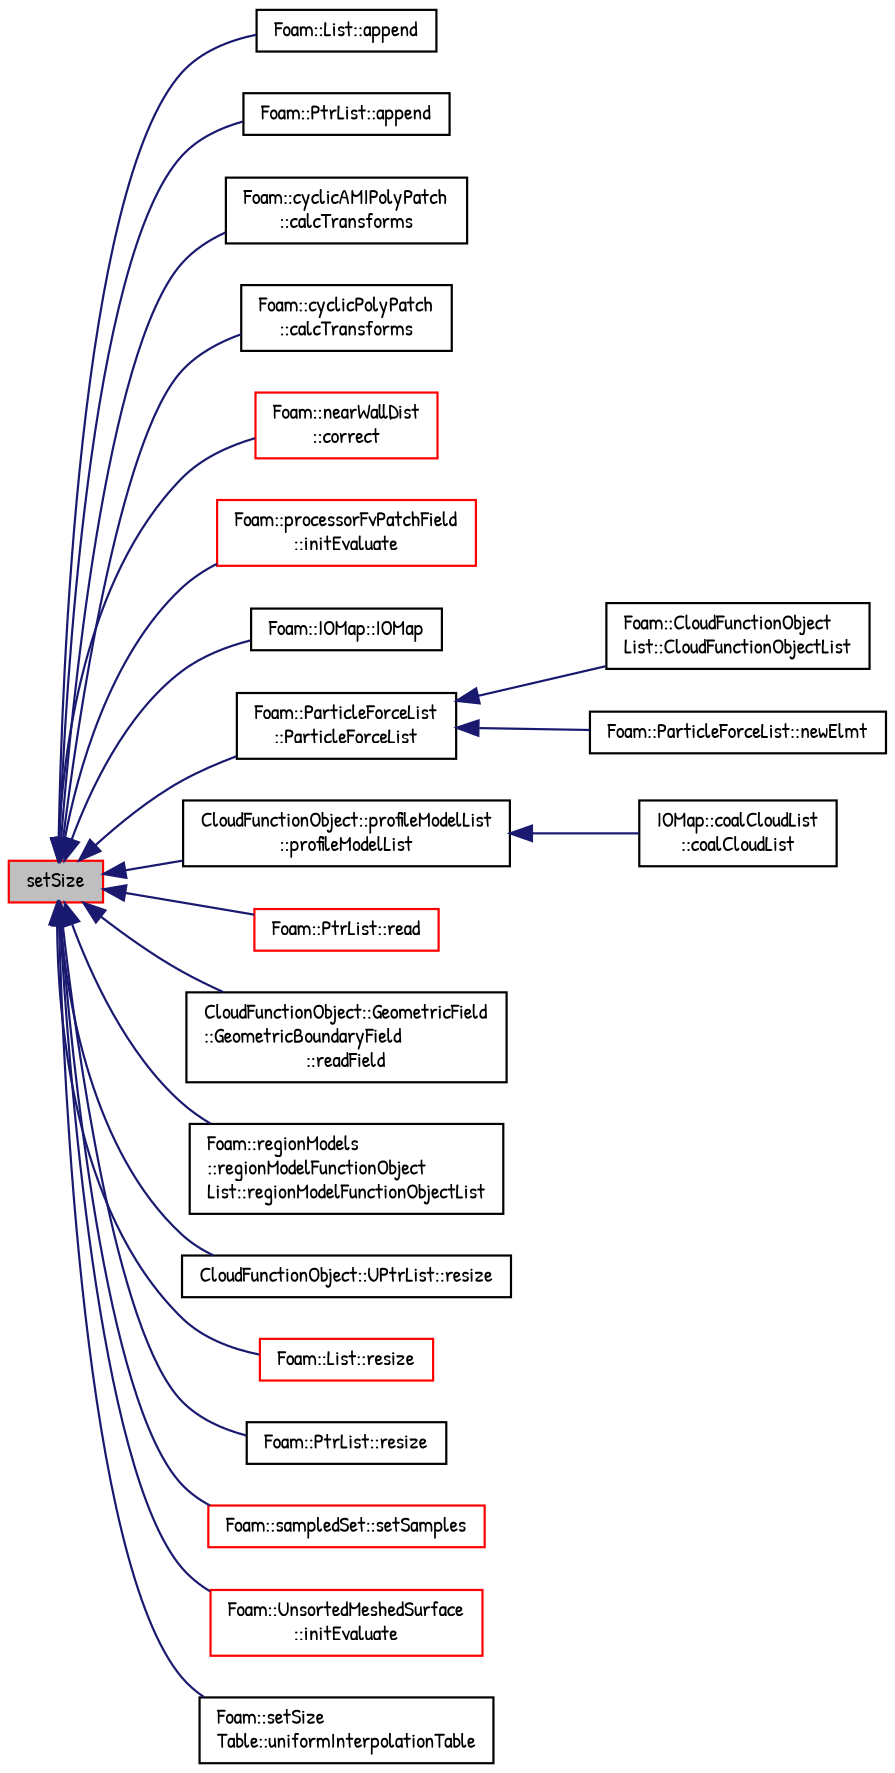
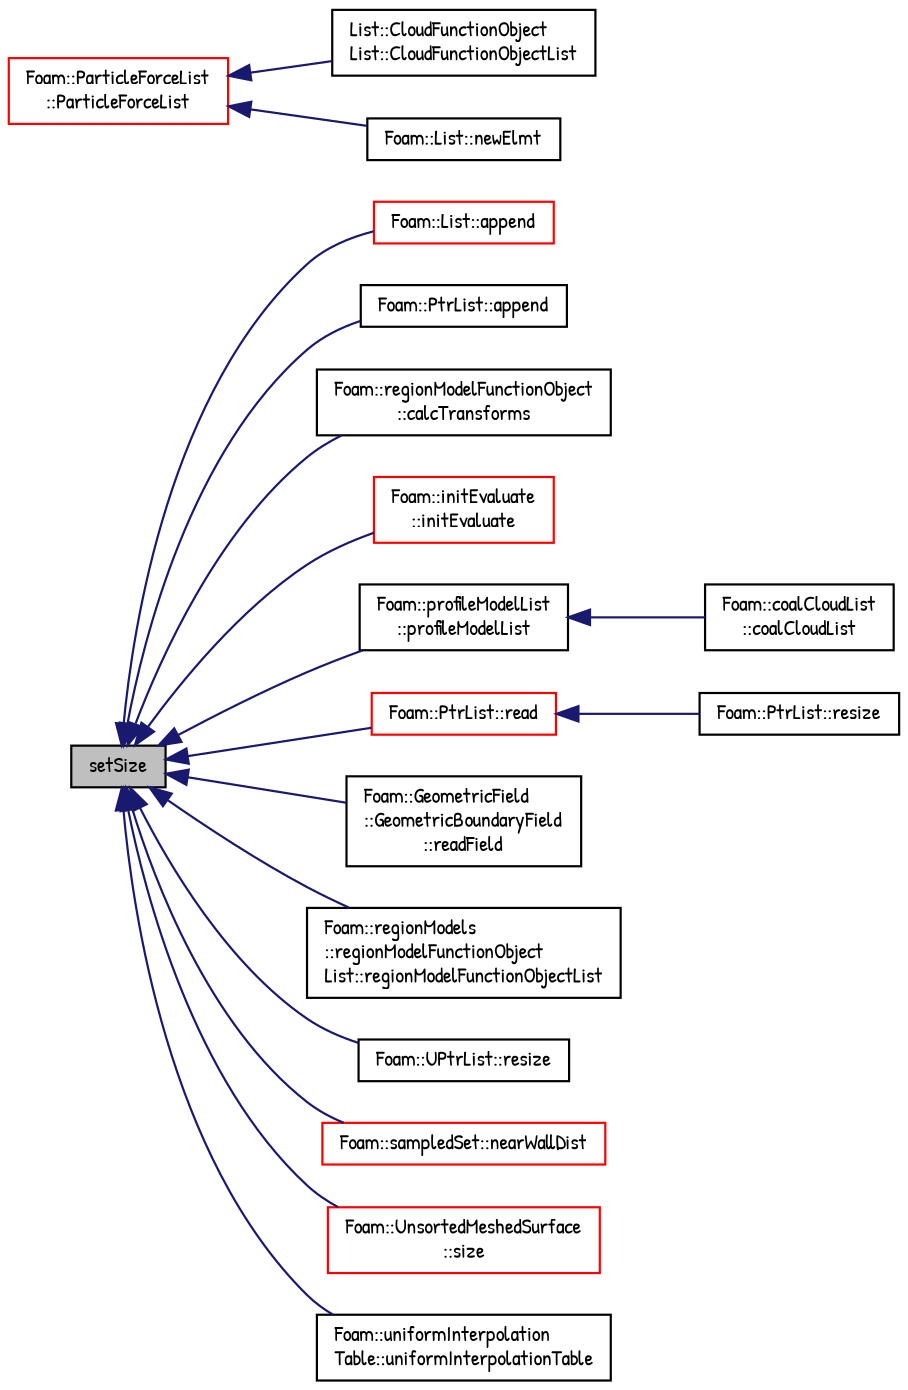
(347, 31) -> (464, 223)
(347, 211) -> (464, 402)
(347, 318) -> none
(347, 425) -> none
(347, 533) -> (464, 510)
(347, 629) -> none
(738, 636) -> (464, 43)
(347, 726) -> (118, 91)
(738, 732) -> (464, 139)
(161, 793) -> none
(347, 833) -> (464, 617)
(738, 833) -> (799, 617)
(56, 882) -> (118, 766)
(347, 1037) -> (464, 821)
(121, 1261) -> (639, 714)
(347, 1276) -> (464, 1060)
(347, 1360) -> none
(347, 1526) -> (464, 1144)
(347, 1623) -> (464, 1240)
(347, 1730) -> (464, 1348)
